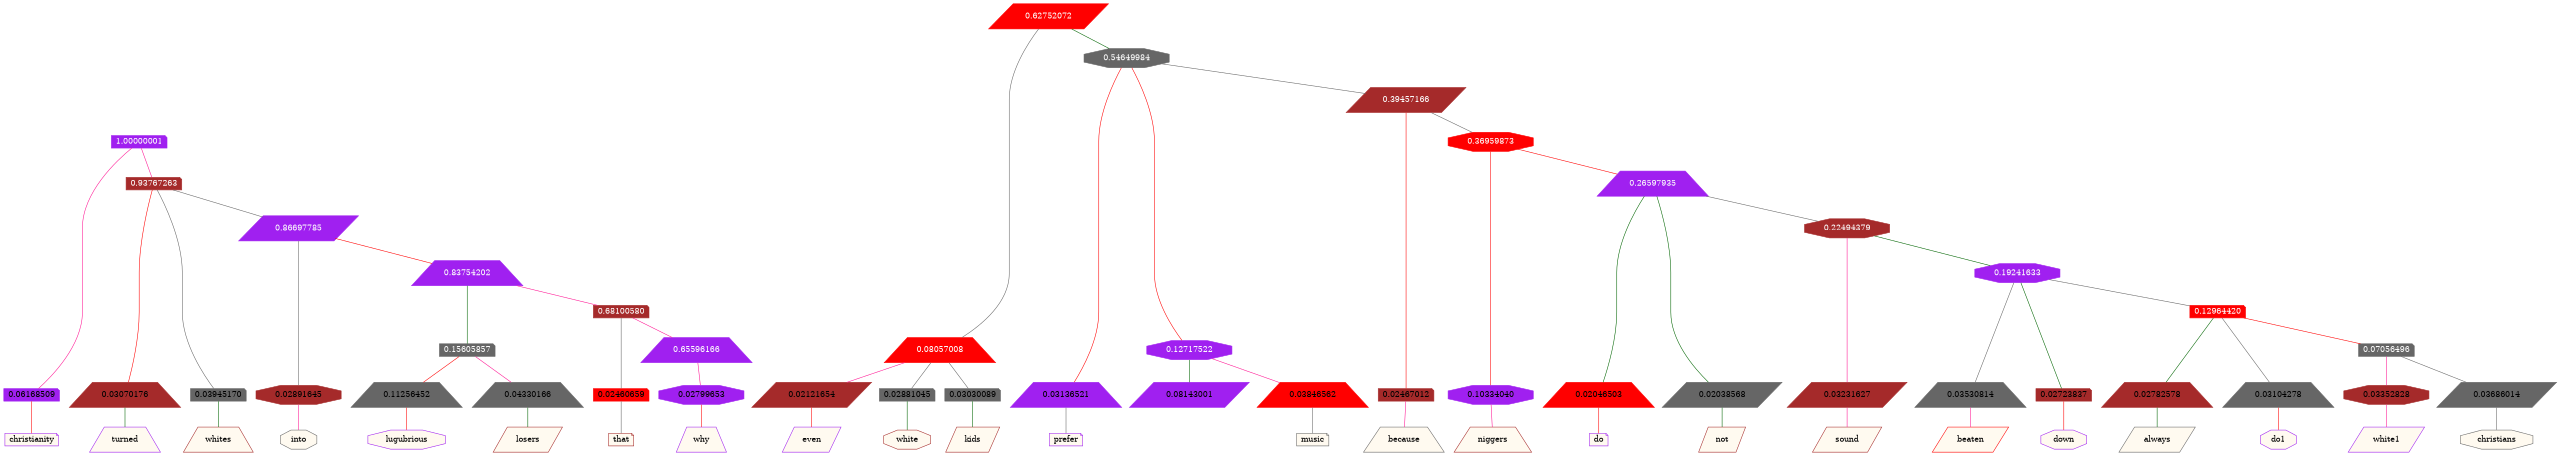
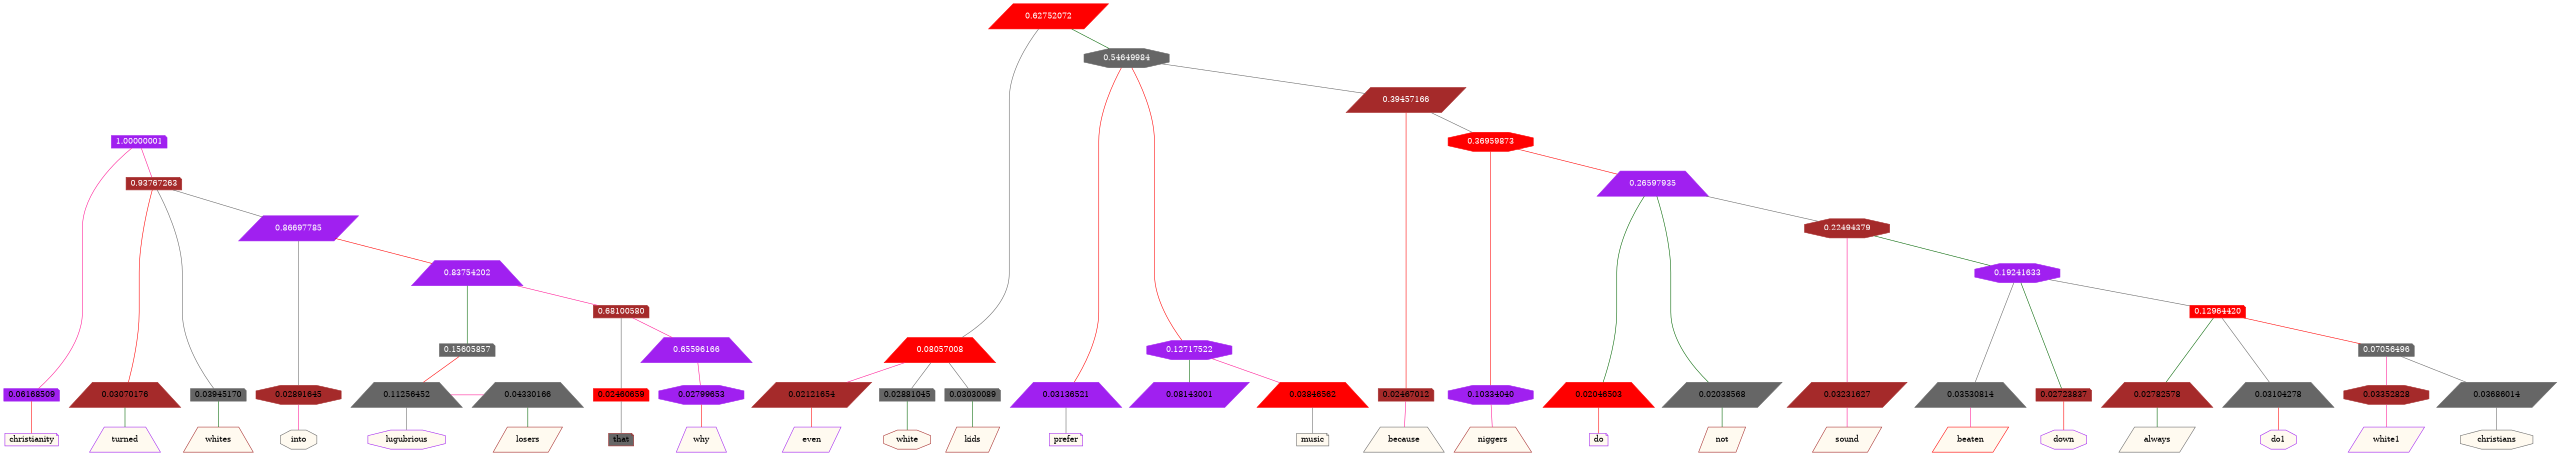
(493, 369) -> (467, 395)
(407, 419) -> (407, 419)
(621, 440) -> (621, 440)
